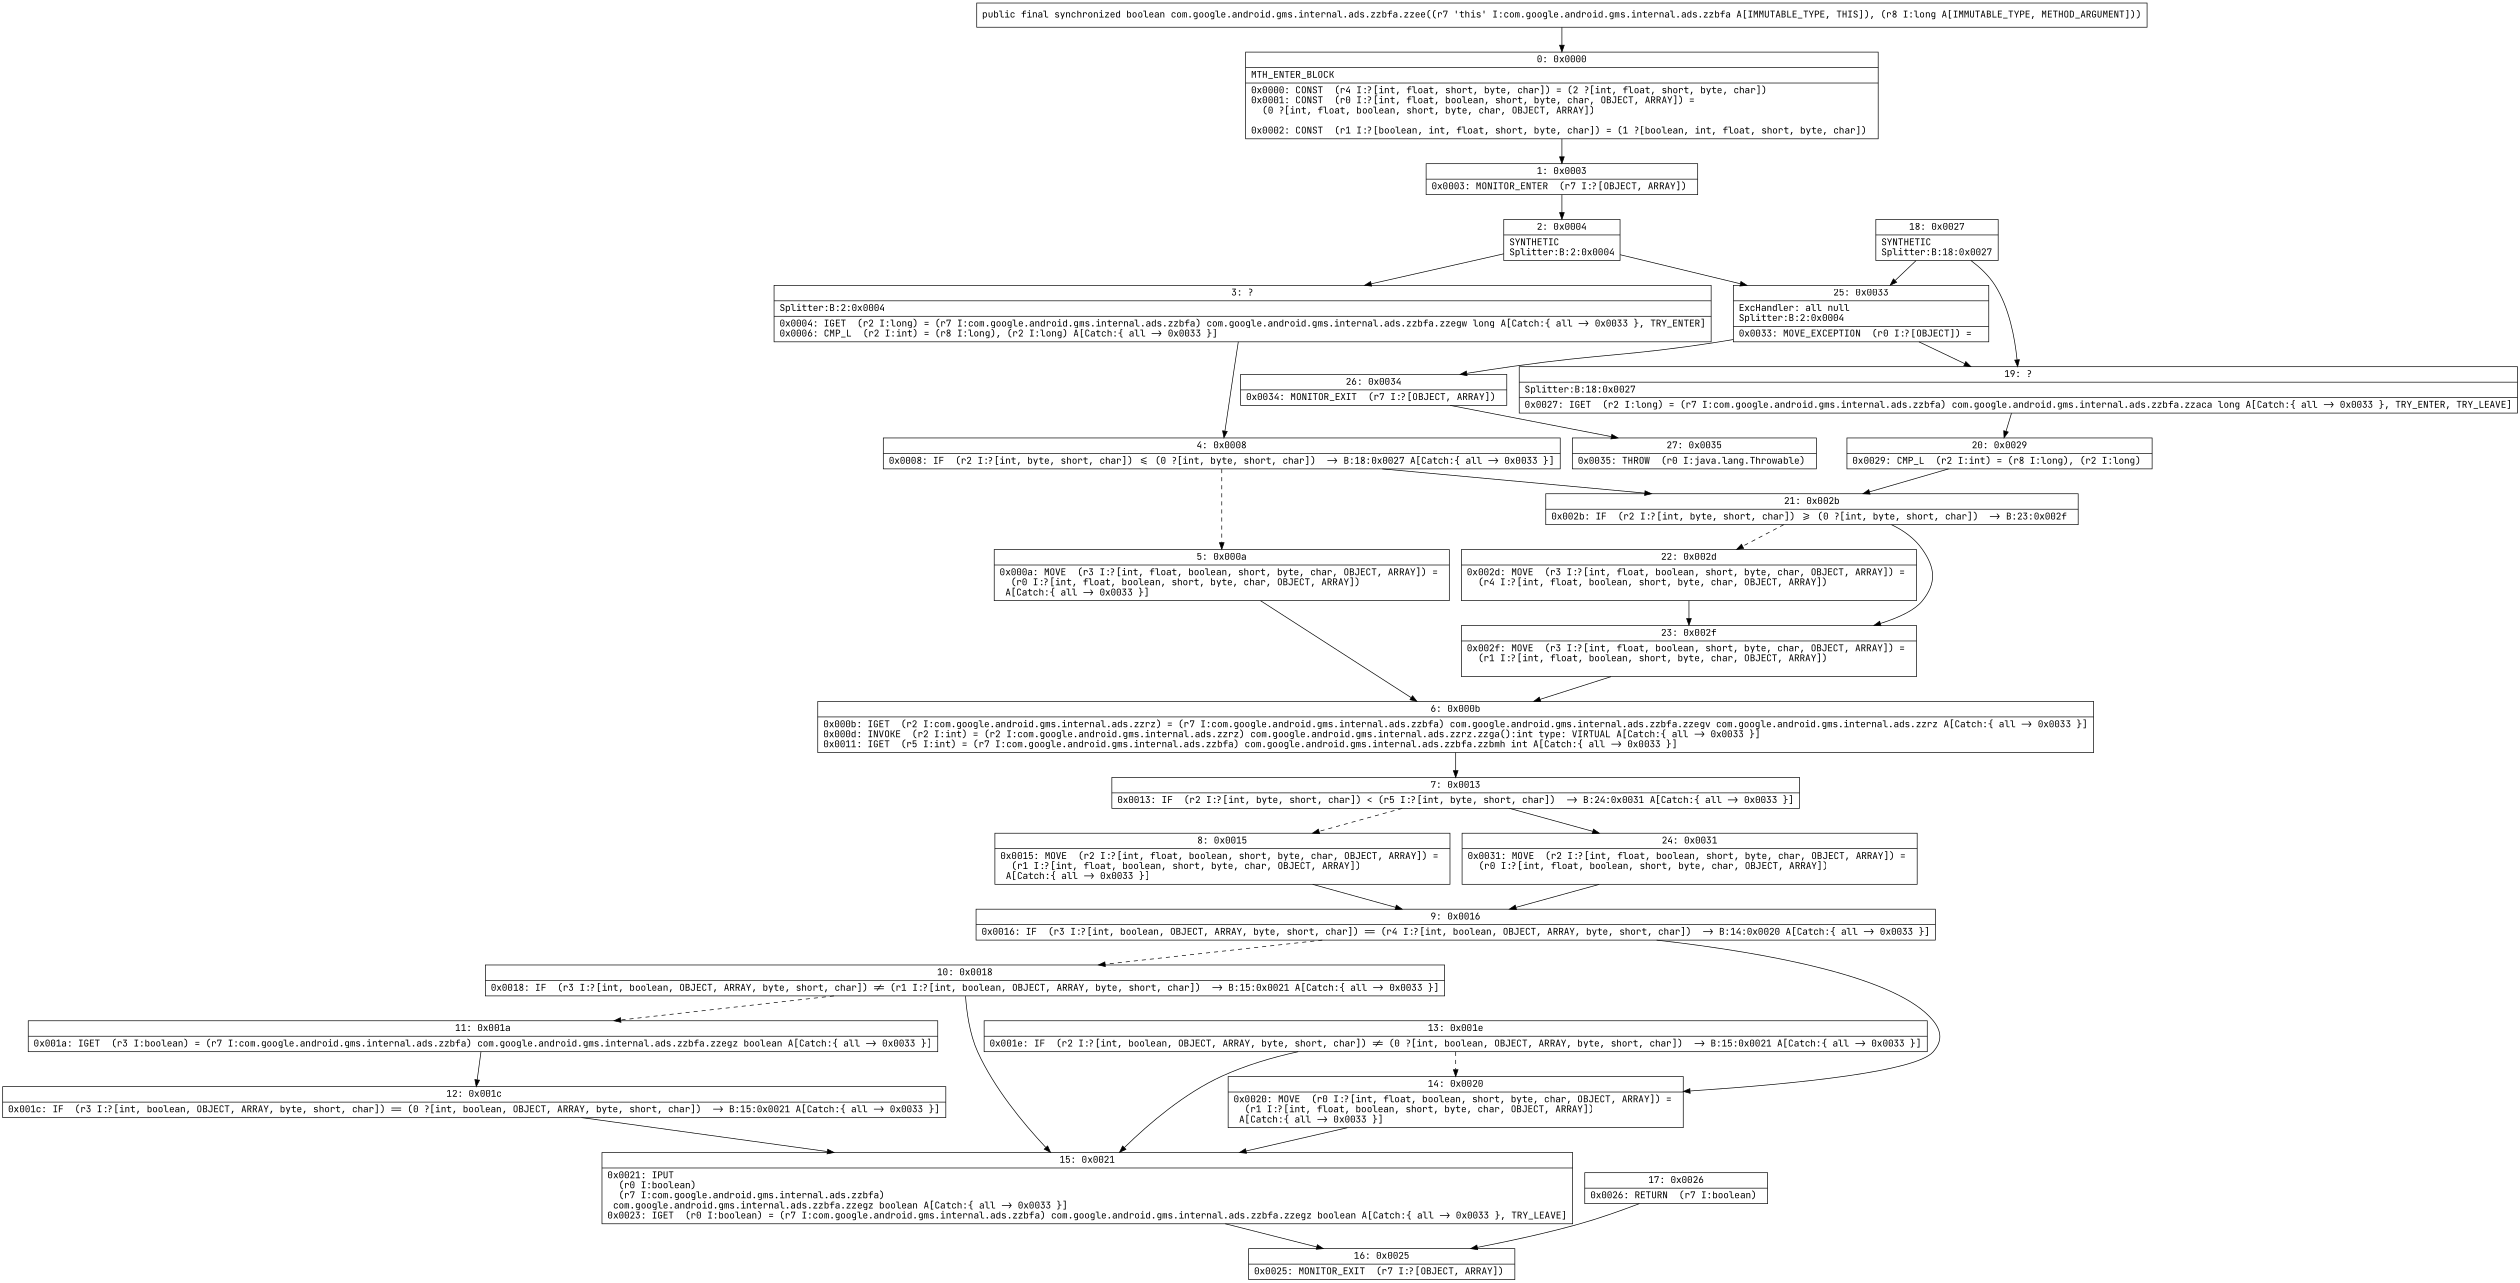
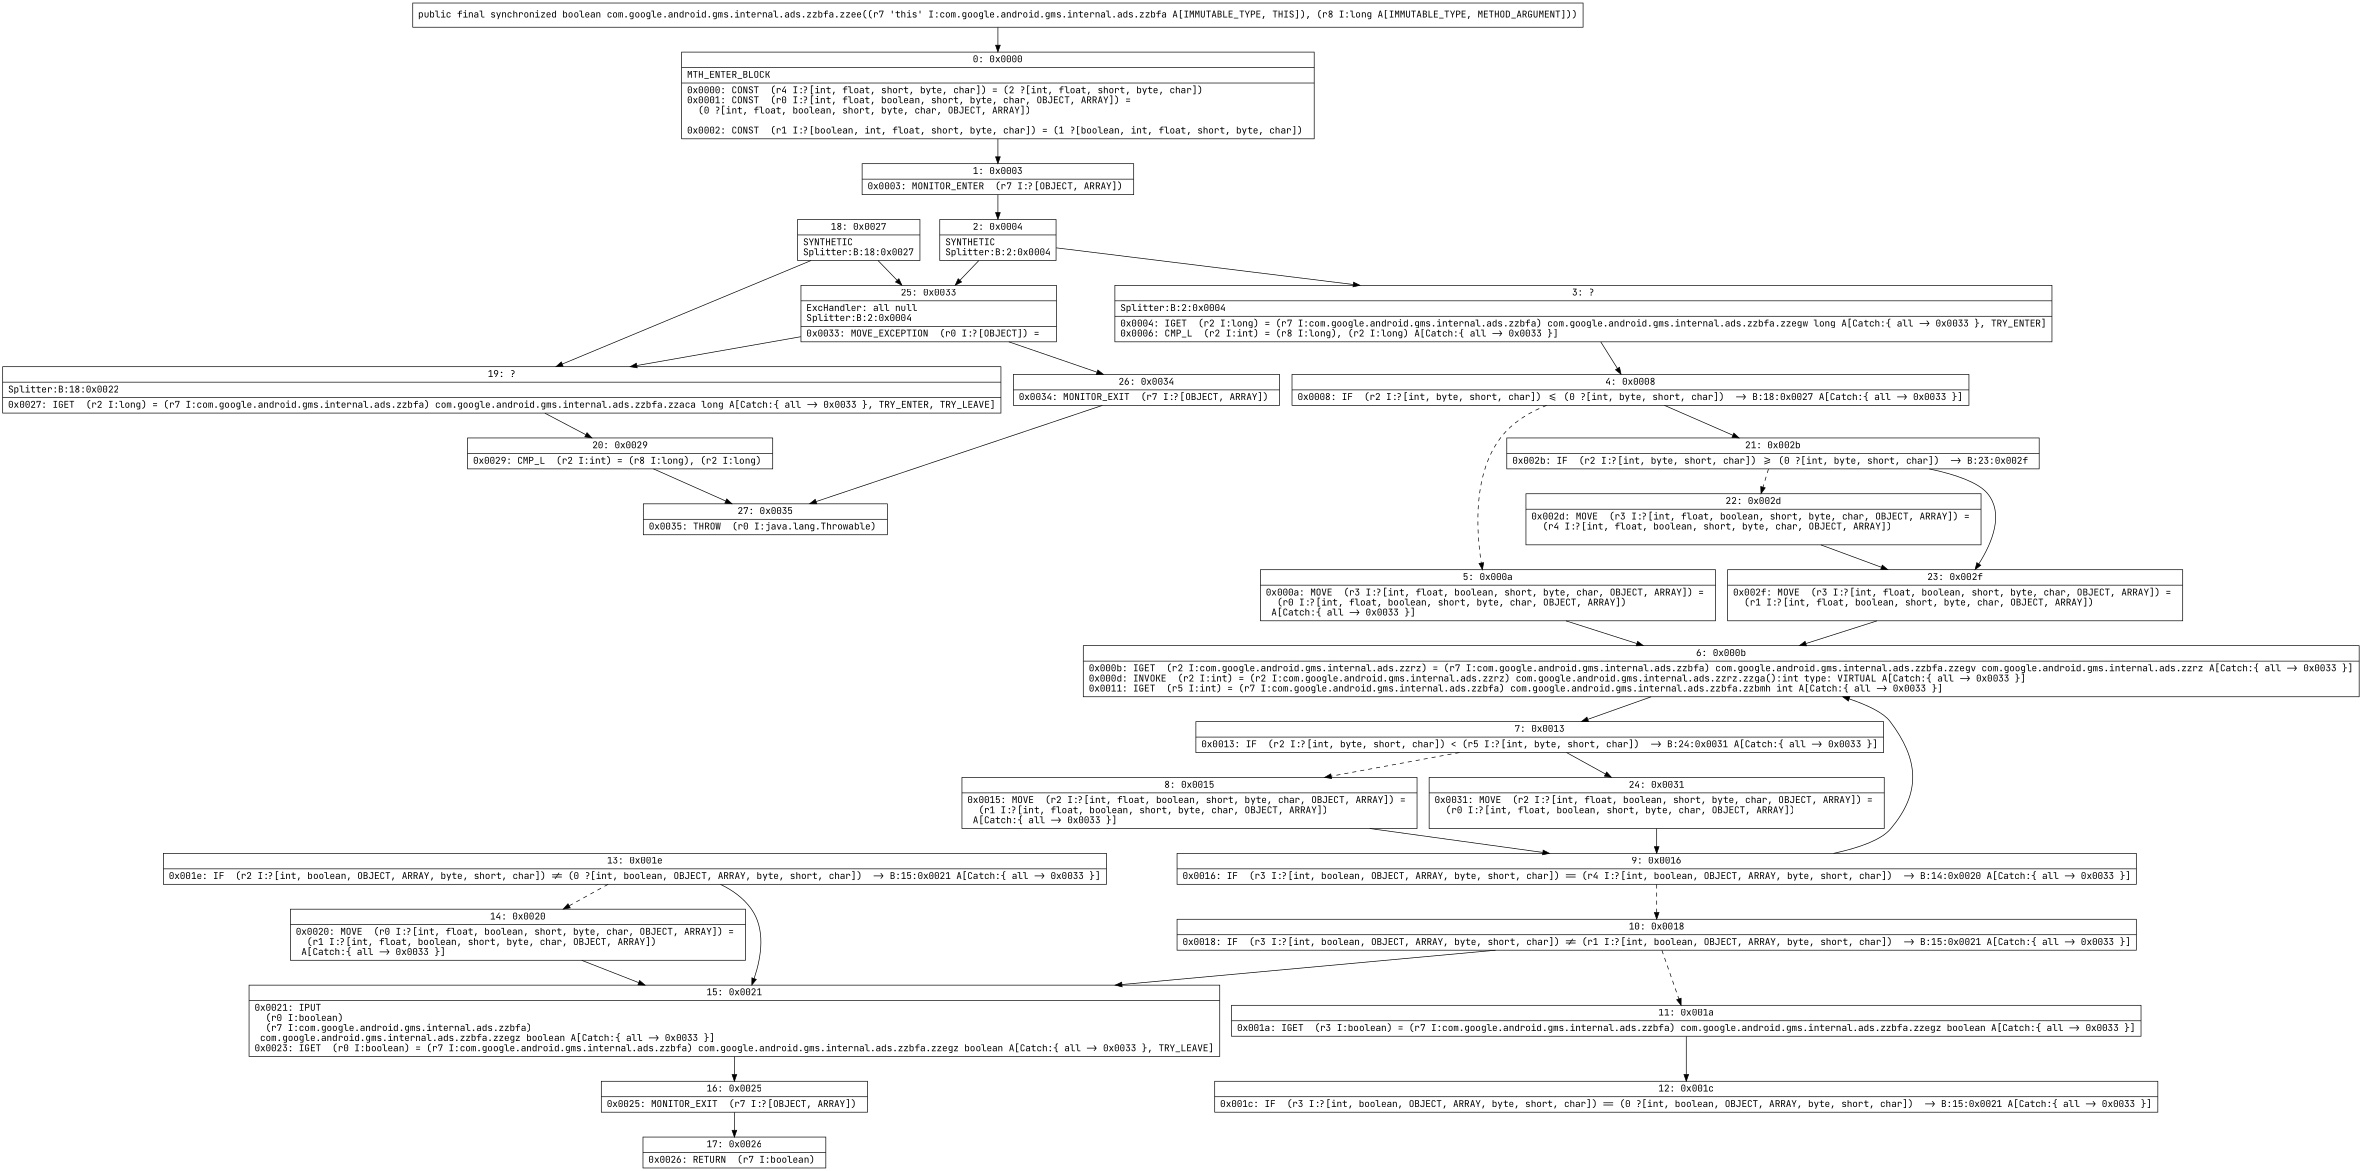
(1580, 390) -> (64, 390)
(1909, 480) -> (690, 485)
(1929, 1017) -> (1912, 783)
(704, 1135) -> none
(1559, 1229) -> (734, 1121)
